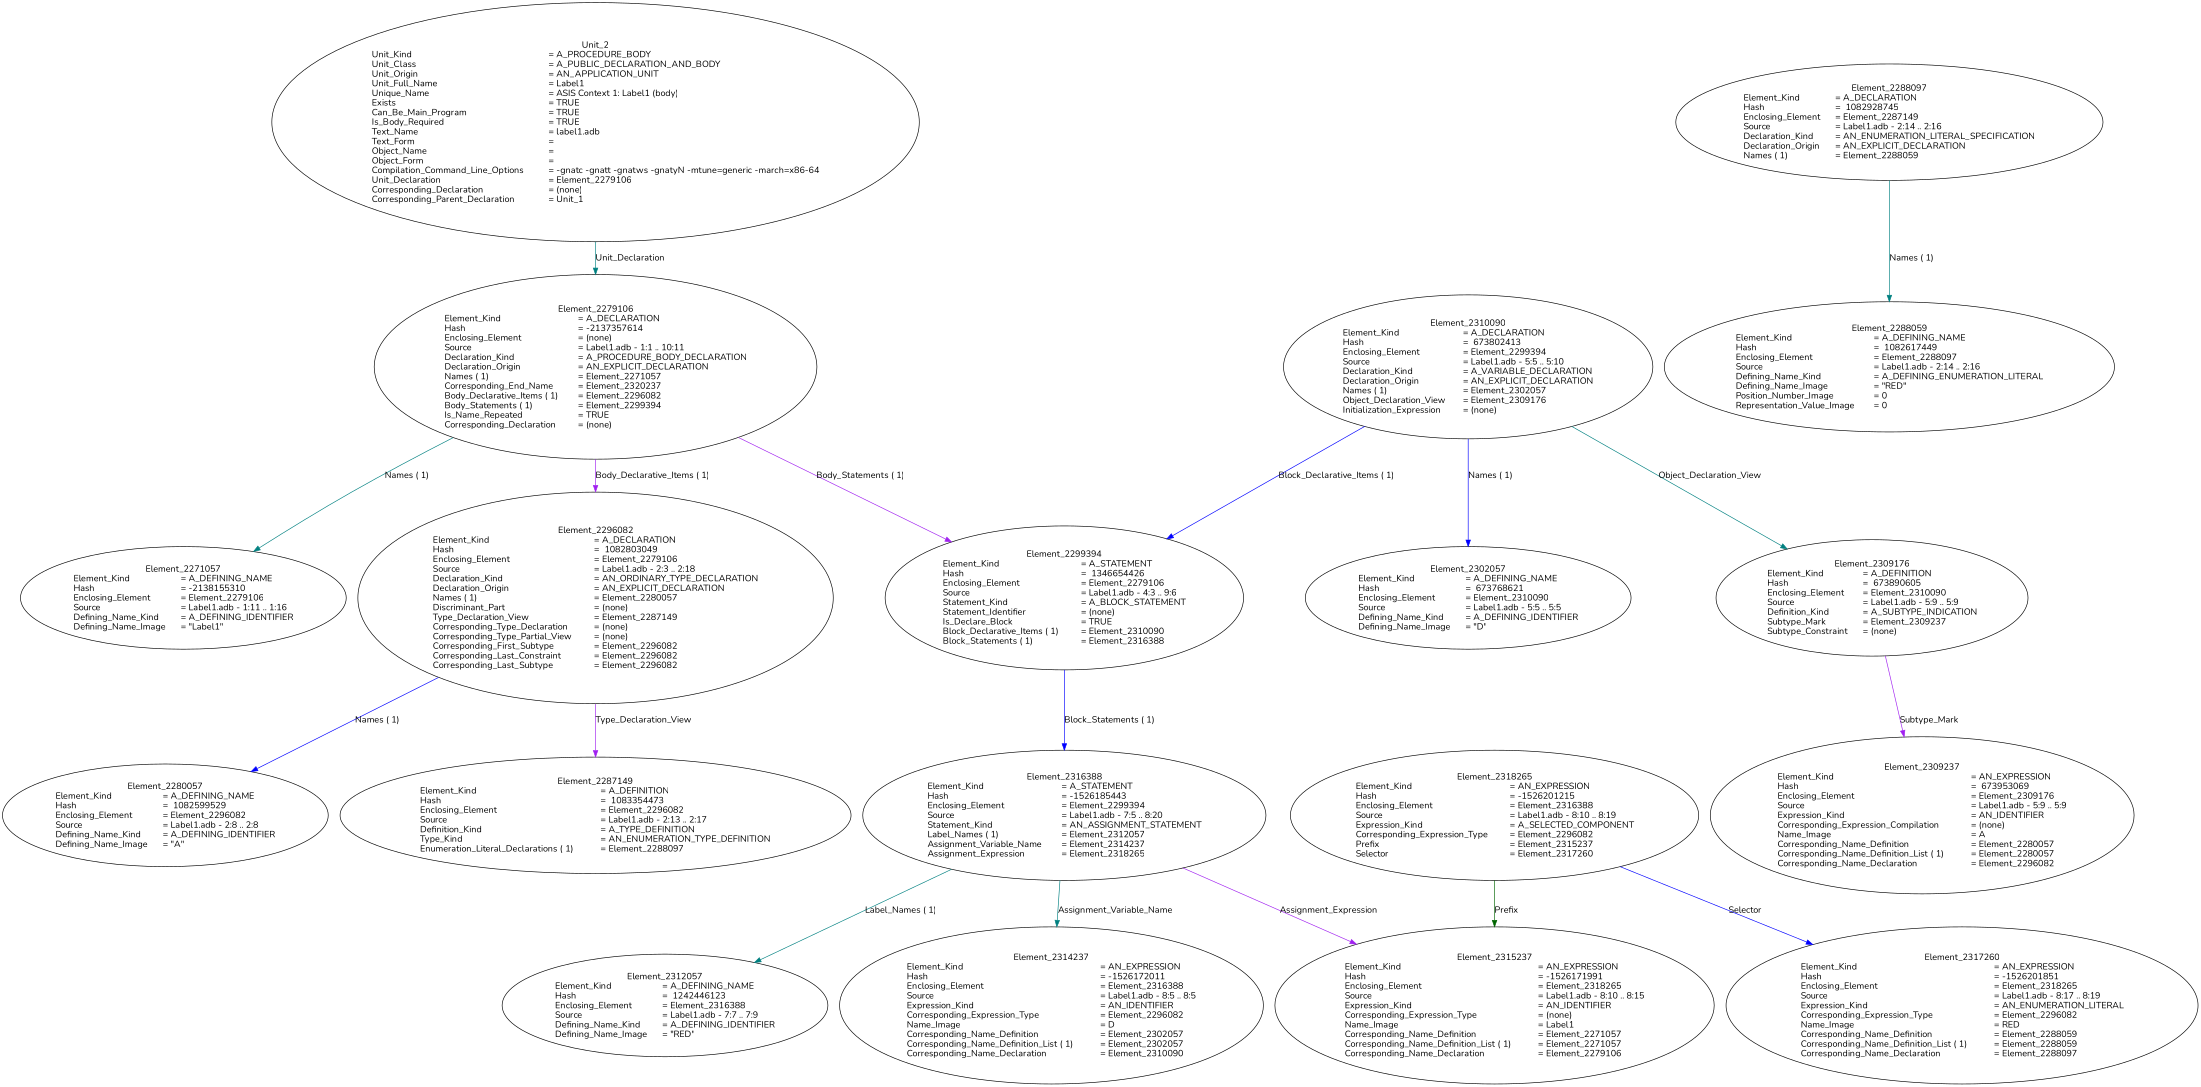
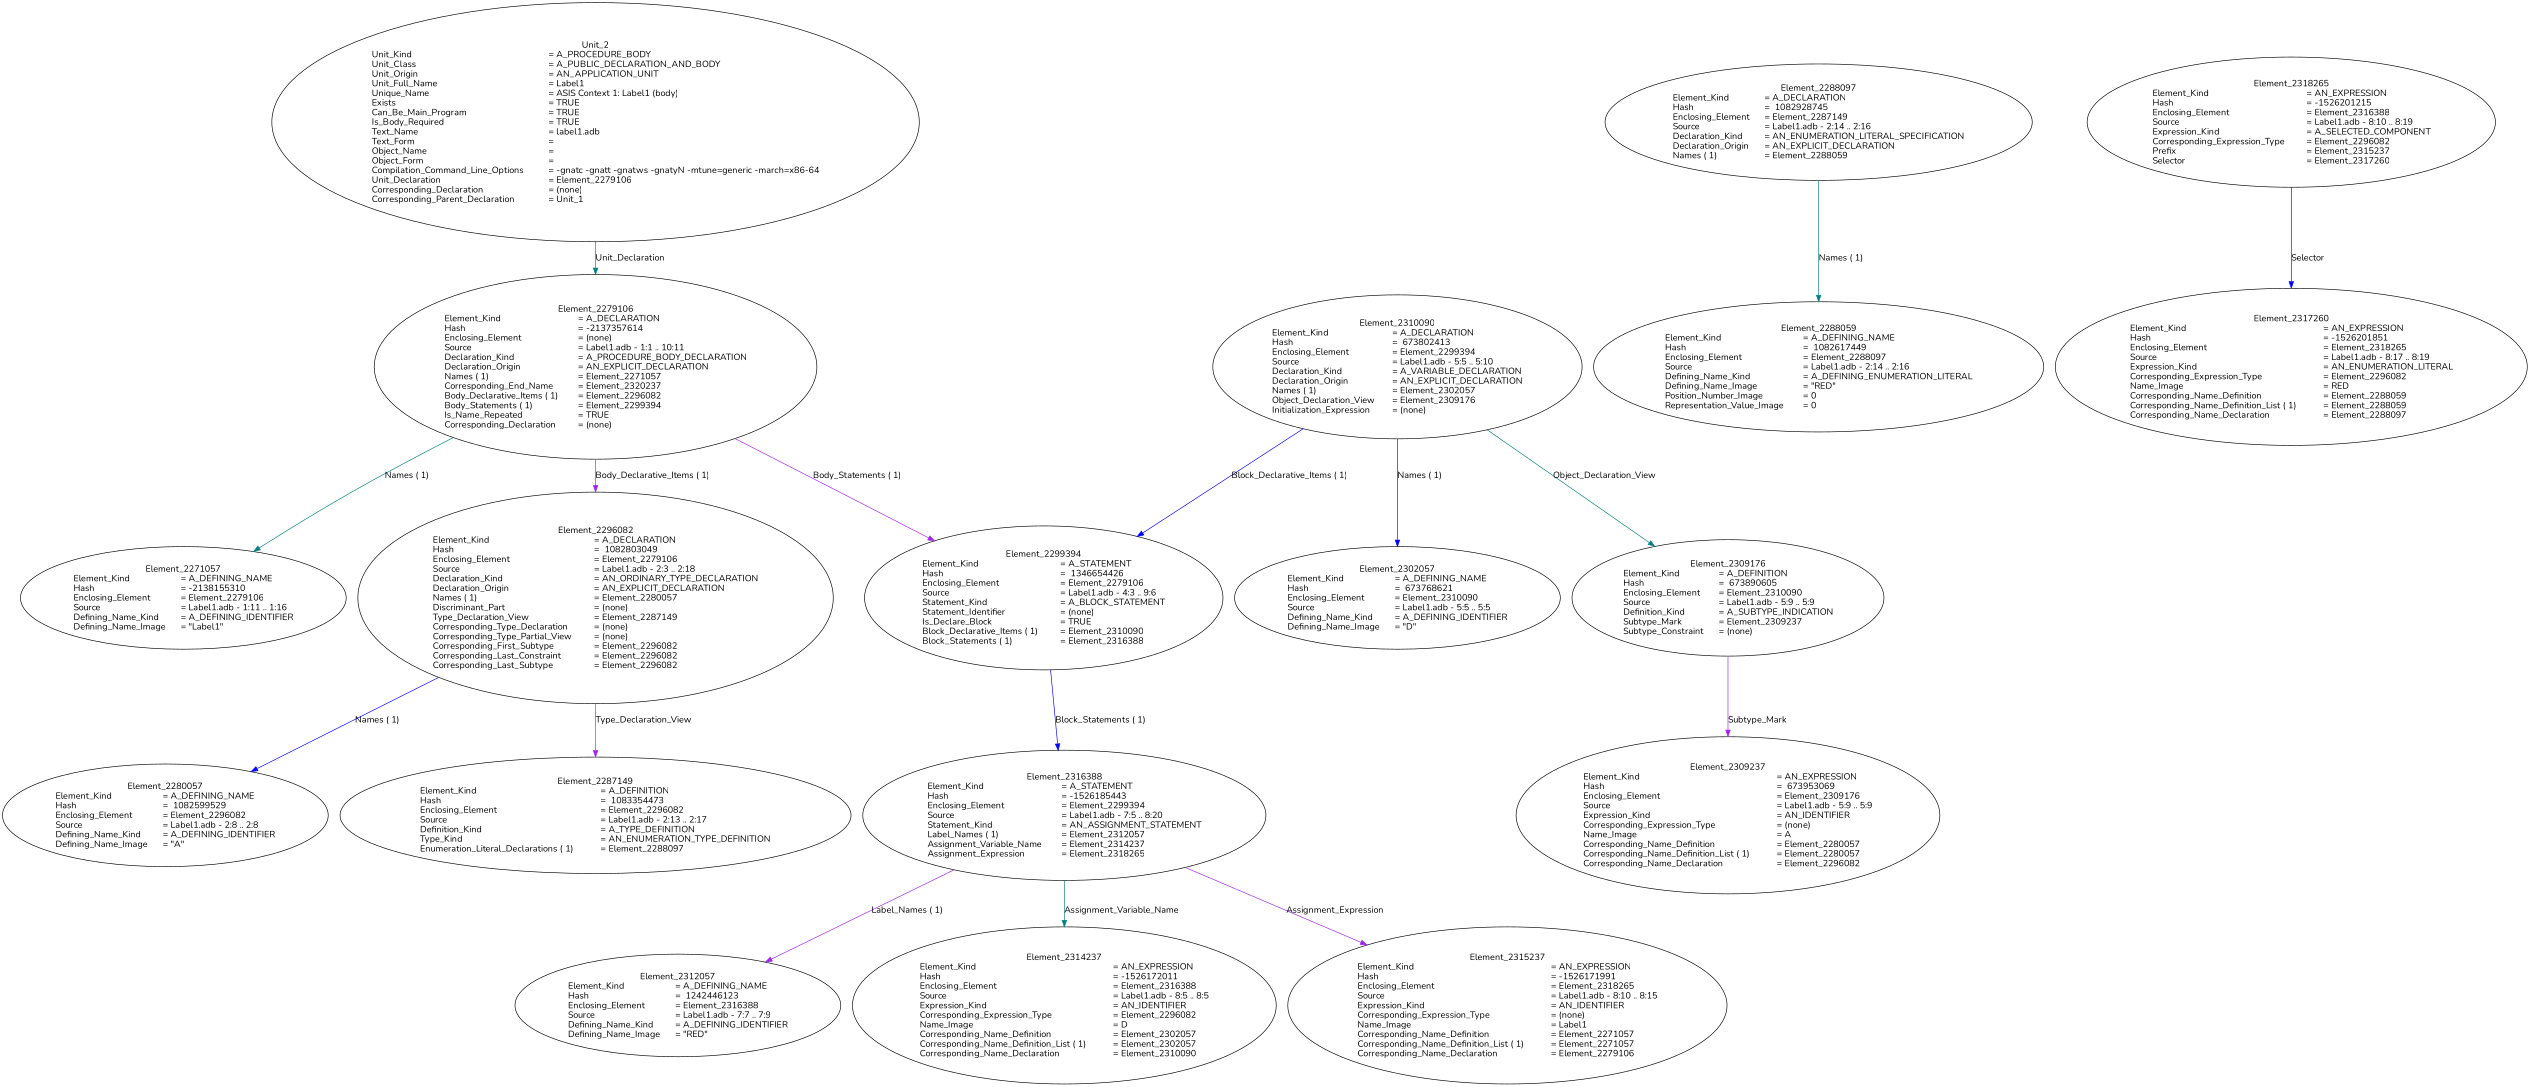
(1868, 825) -> (1659, 825)
(1495, 900) -> none
(856, 915) -> (863, 914)
